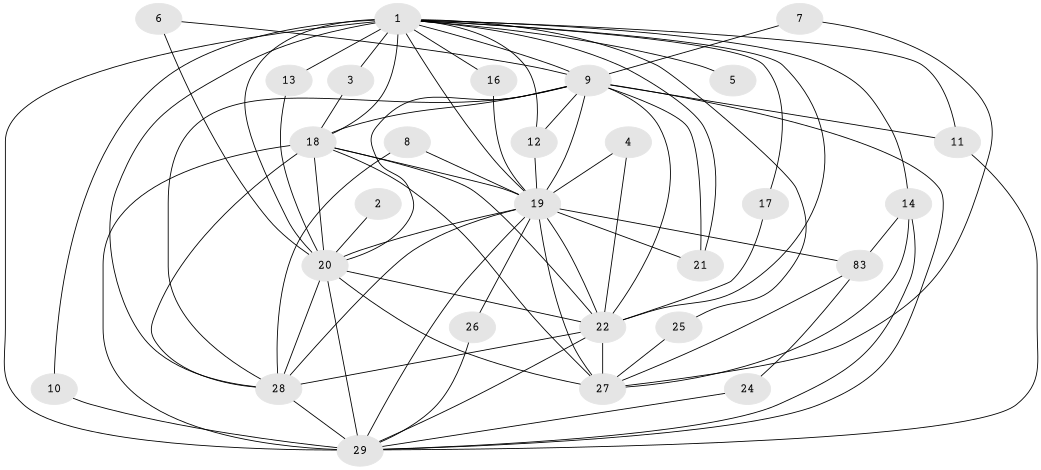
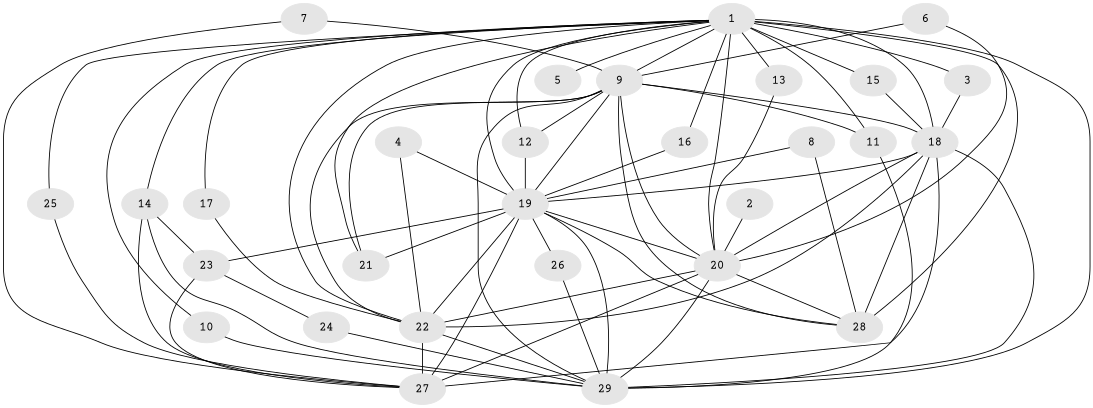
none -> (873, 81)
(860, 266) -> (207, 266)
(441, 358) -> none
(319, 420) -> none
